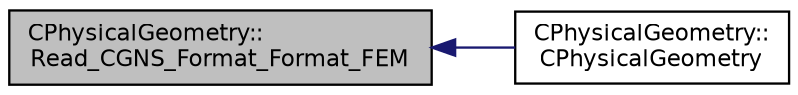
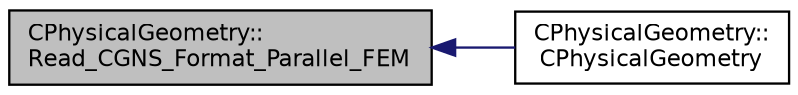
(220, 48) -> (220, 48)
